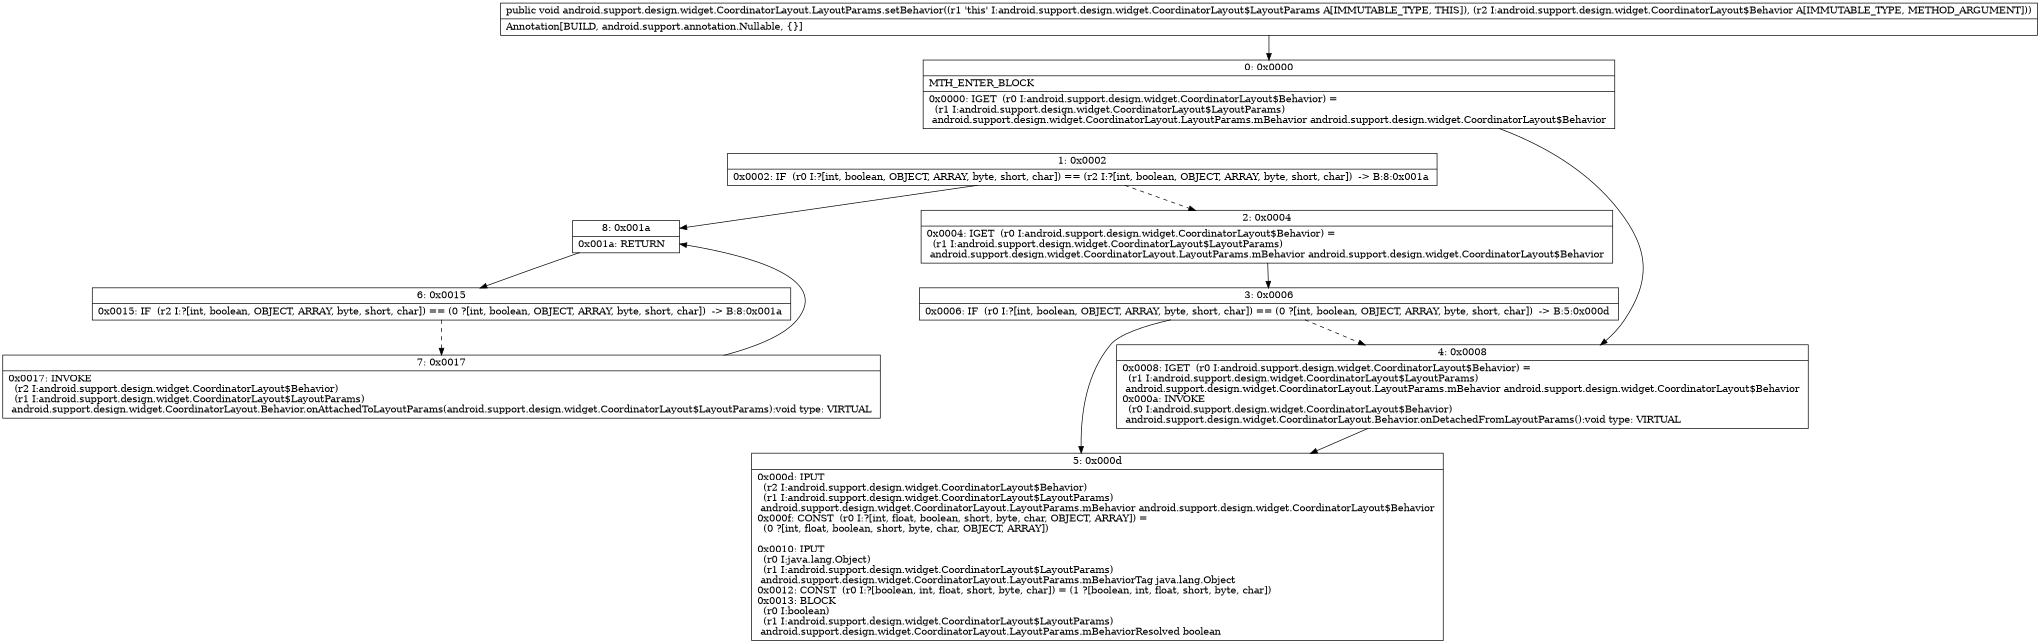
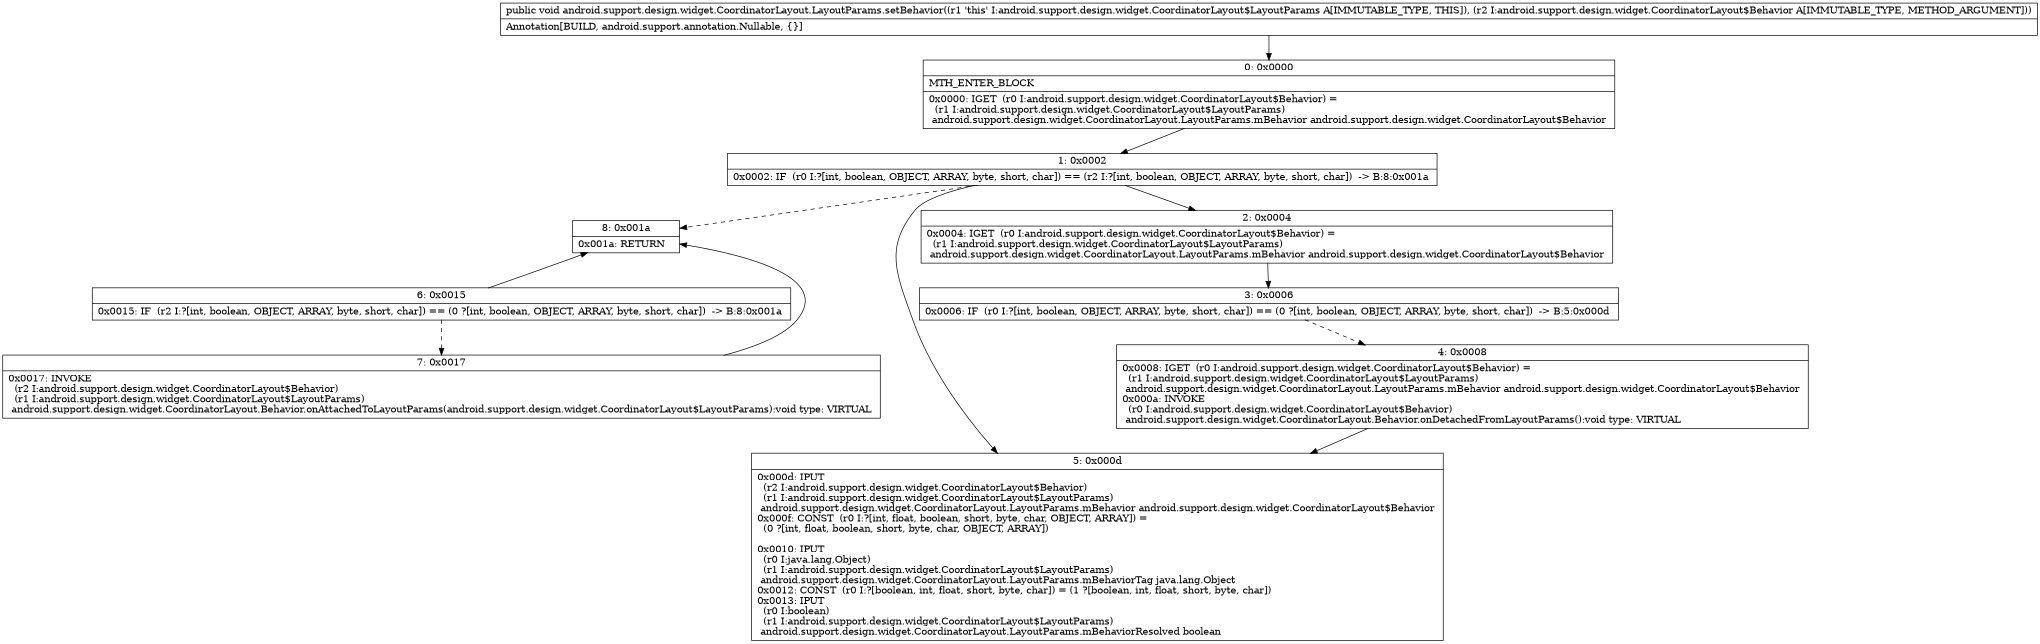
(1157, 197) -> (1157, 197)
(832, 206) -> (832, 206)
(1619, 210) -> (1156, 140)
(533, 269) -> (535, 272)
(1099, 362) -> (908, 305)
(800, 601) -> (794, 601)
